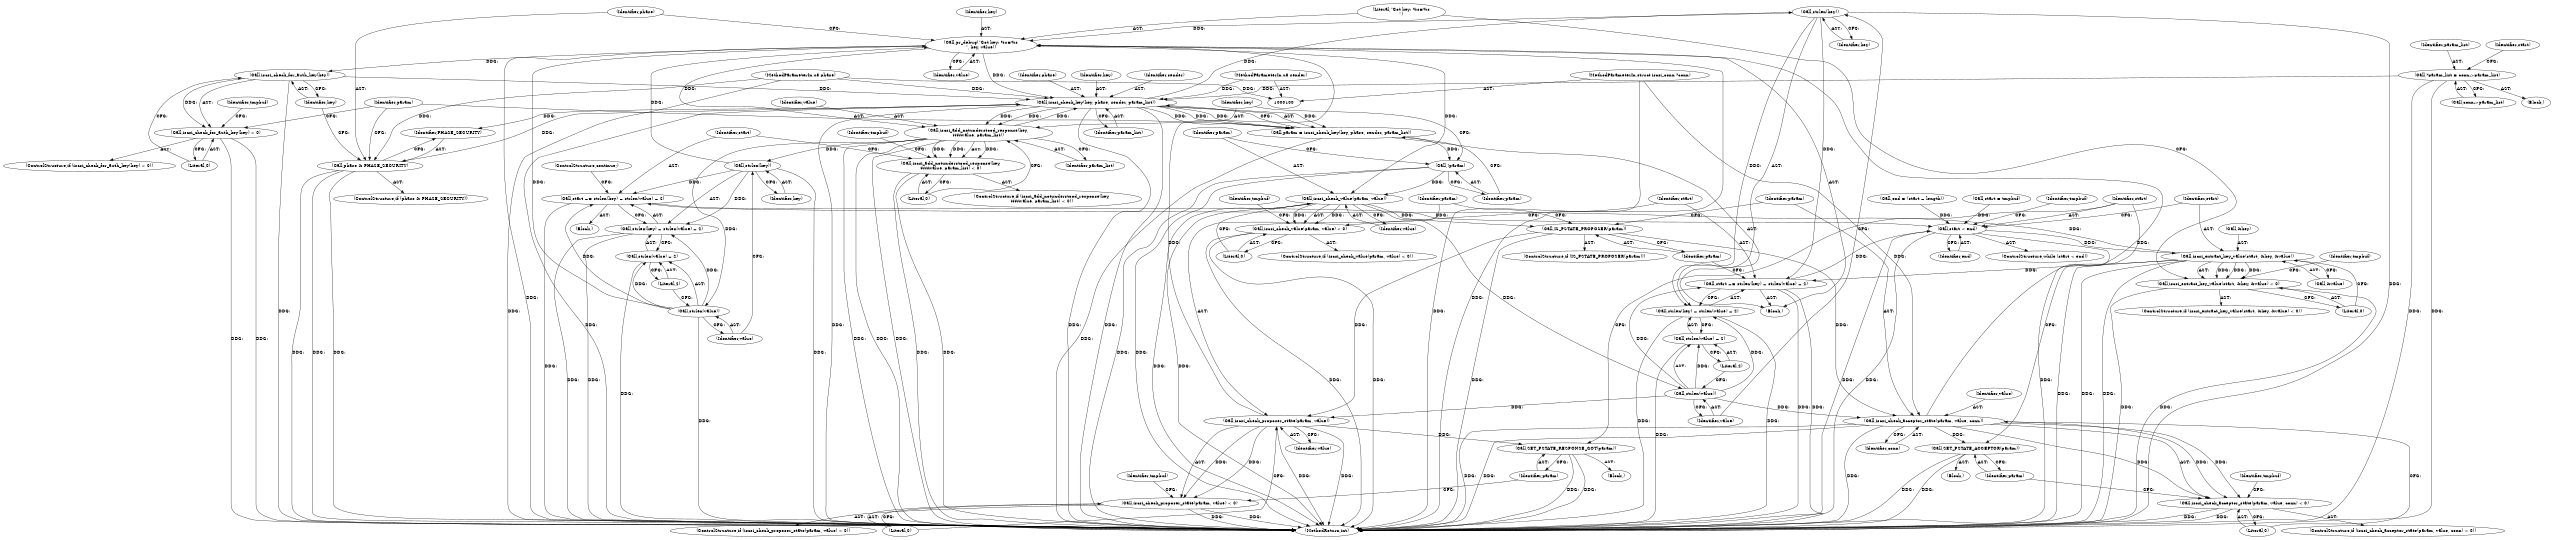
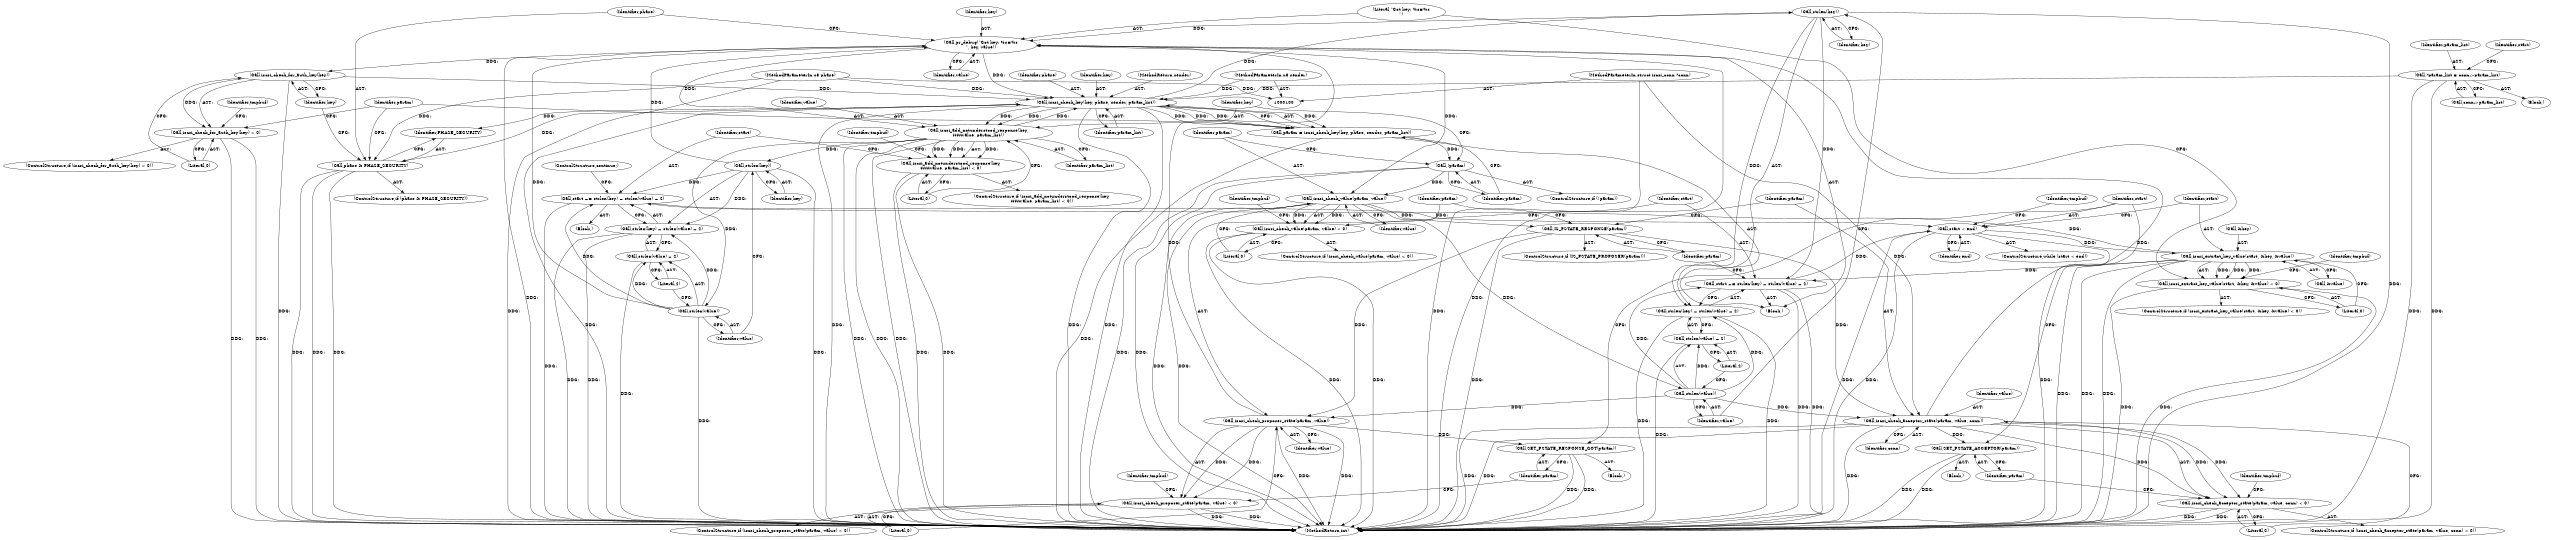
(1165, 75) -> (1165, 75)
none -> (1584, 199)
(1912, 199) -> none
(1997, 199) -> none
(1585, 229) -> (1585, 229)
